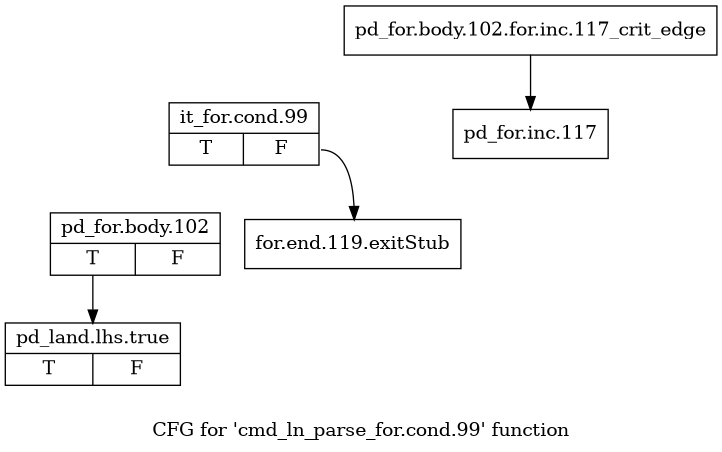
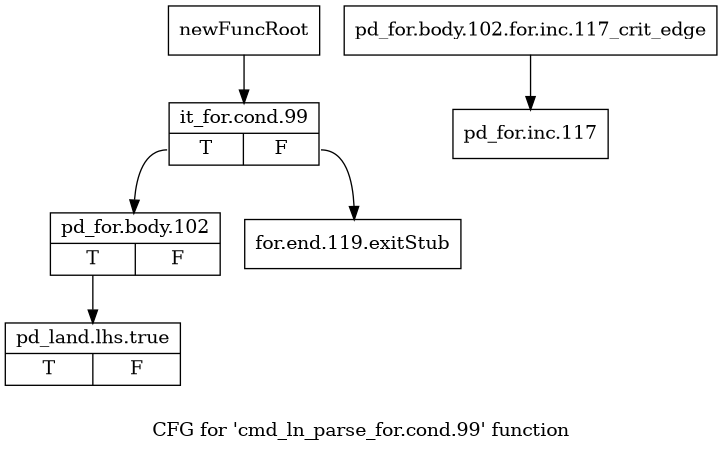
none -> (244, 31)
none -> (142, 168)
